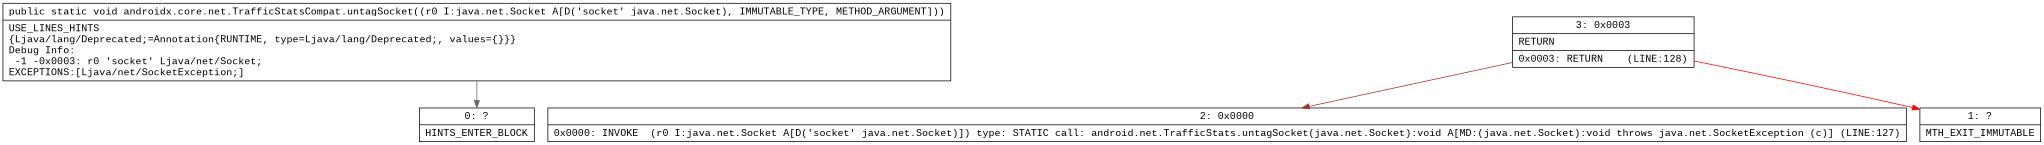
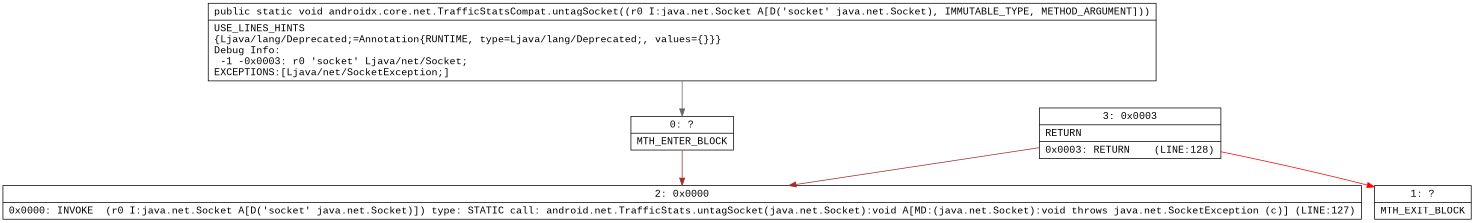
(477, 133) -> (682, 141)
(1980, 133) -> (1423, 210)
none -> (682, 164)
